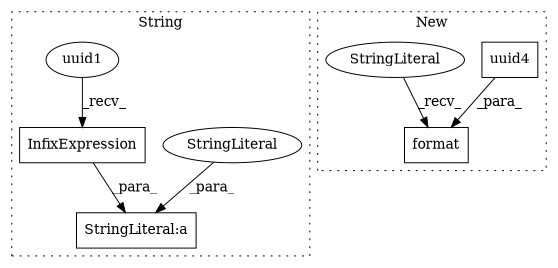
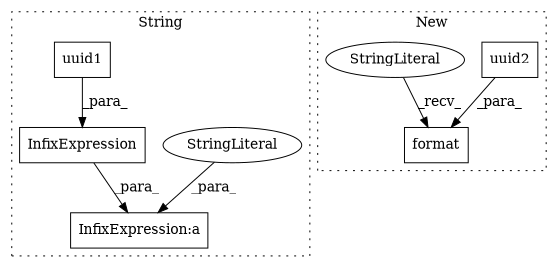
(82, 60) -> (82, 60)
(510, 60) -> (510, 60)
(104, 102) -> (105, 102)
(136, 230) -> (139, 230)
